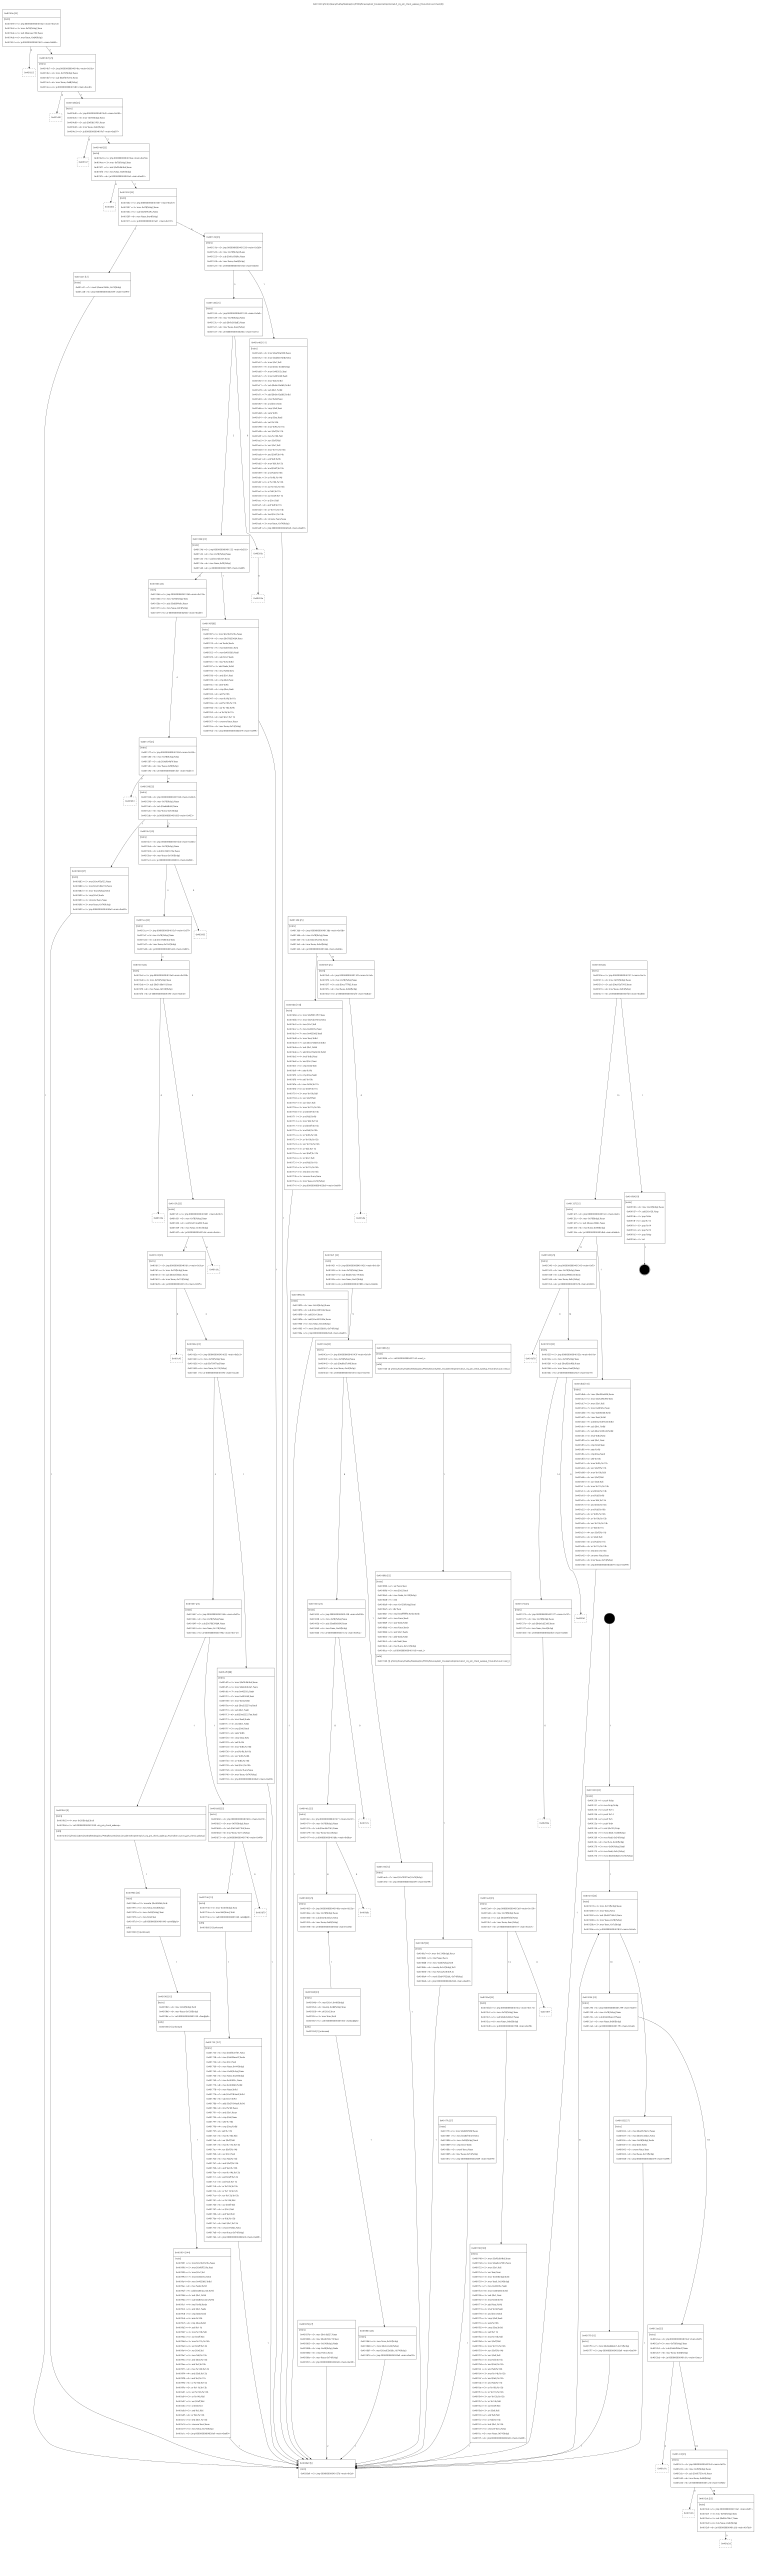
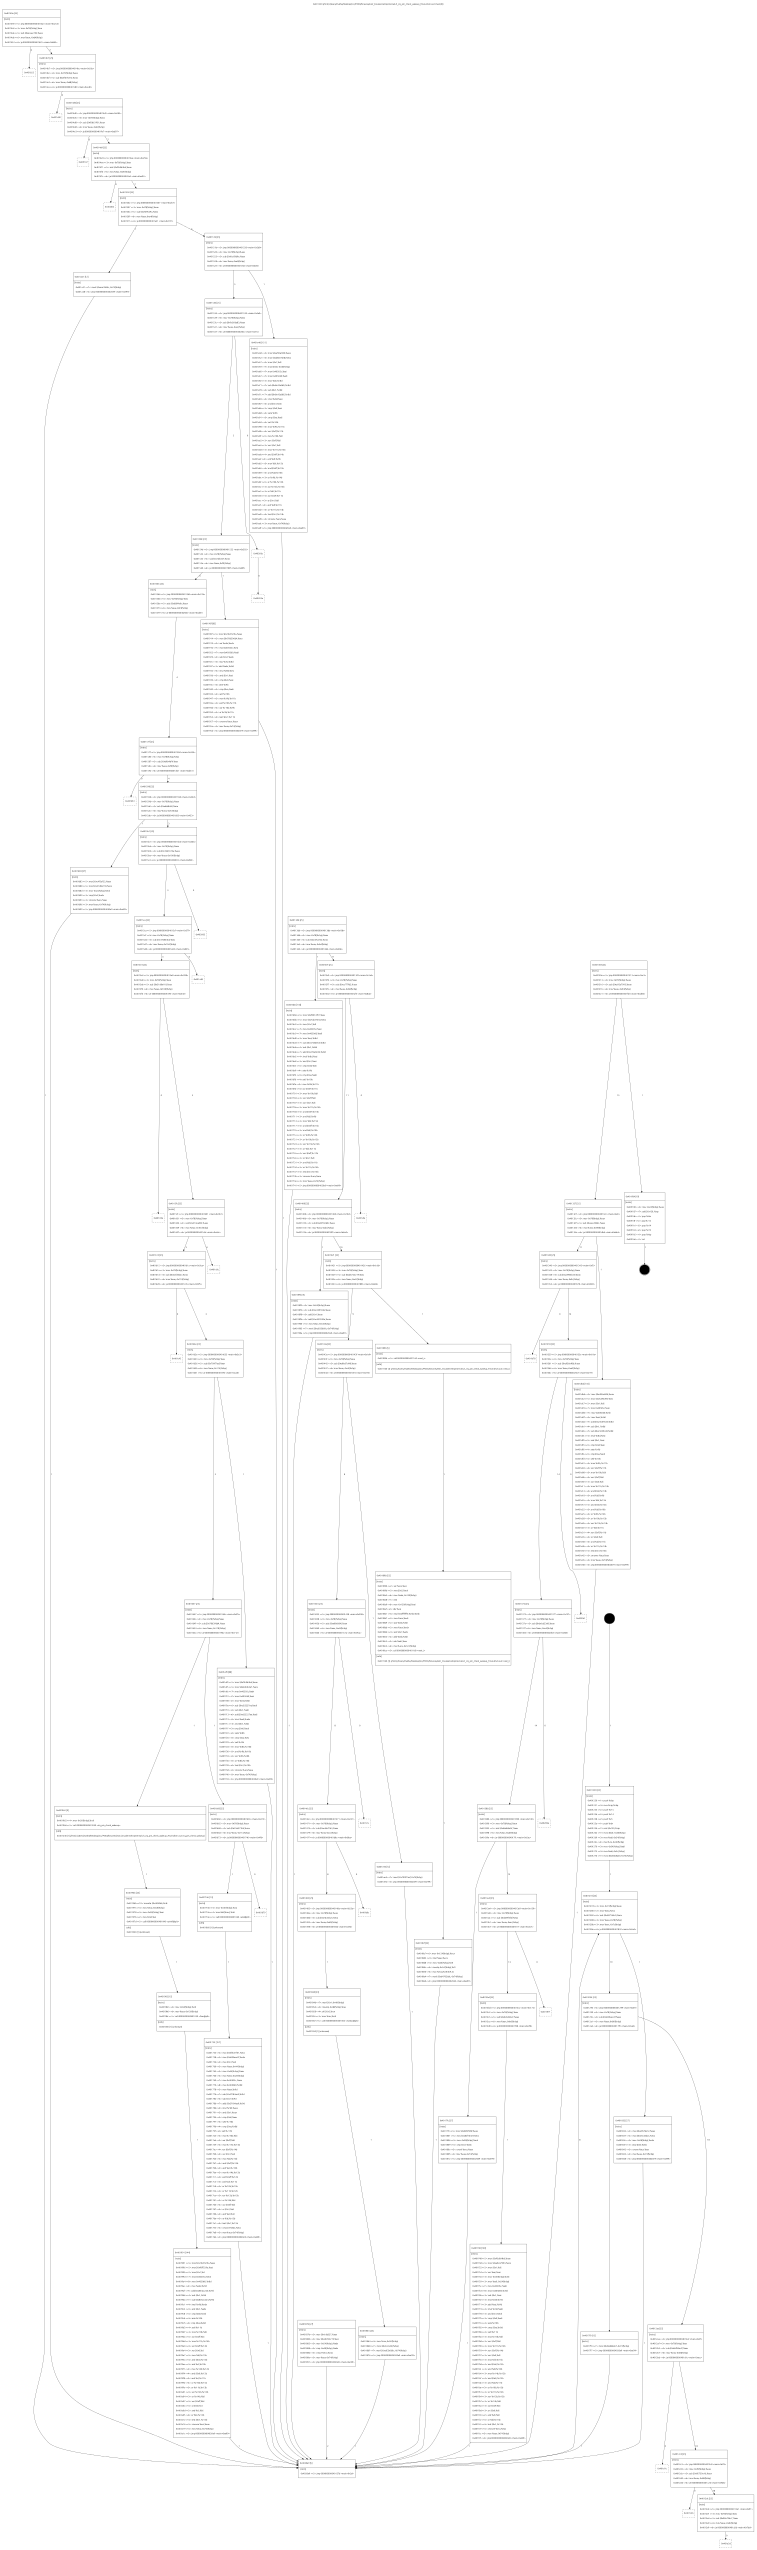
(80, 95) -> none
none -> (198, 979)
none -> (323, 1218)
none -> (399, 1316)
none -> (506, 1823)
(330, 1960) -> (326, 1959)
